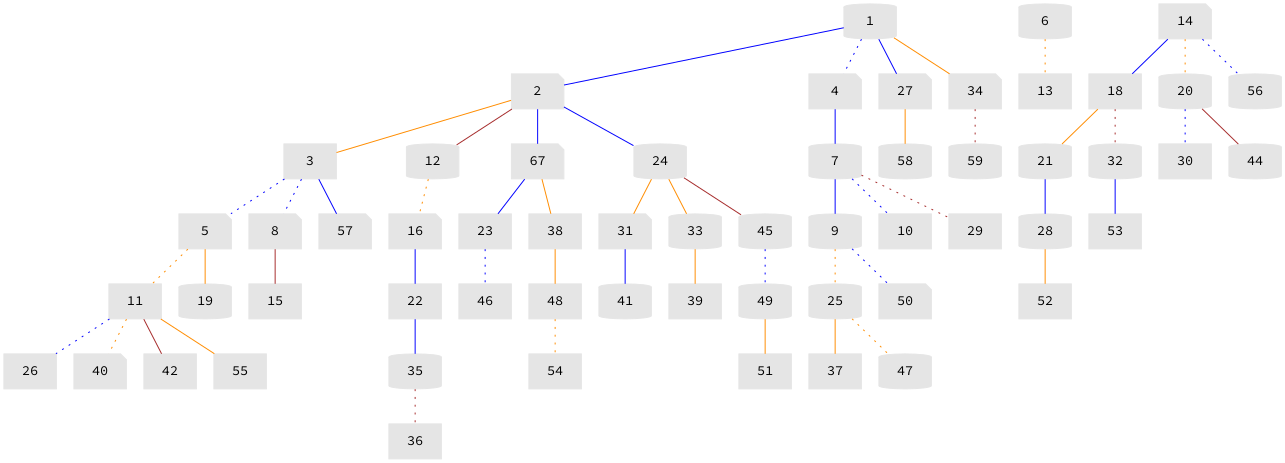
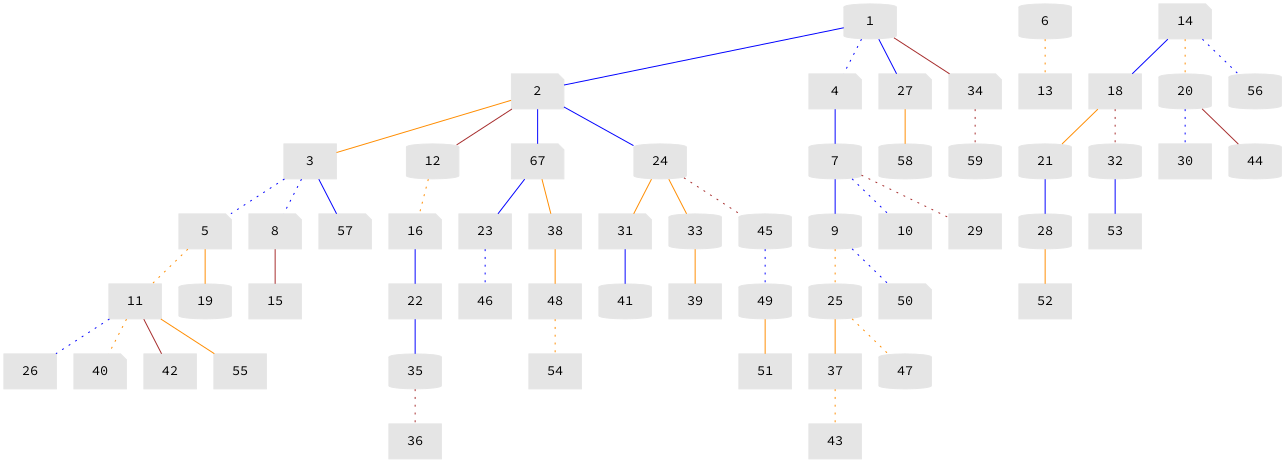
(922, 56) -> (922, 56)
(713, 196) -> (713, 196)
none -> (835, 441)
